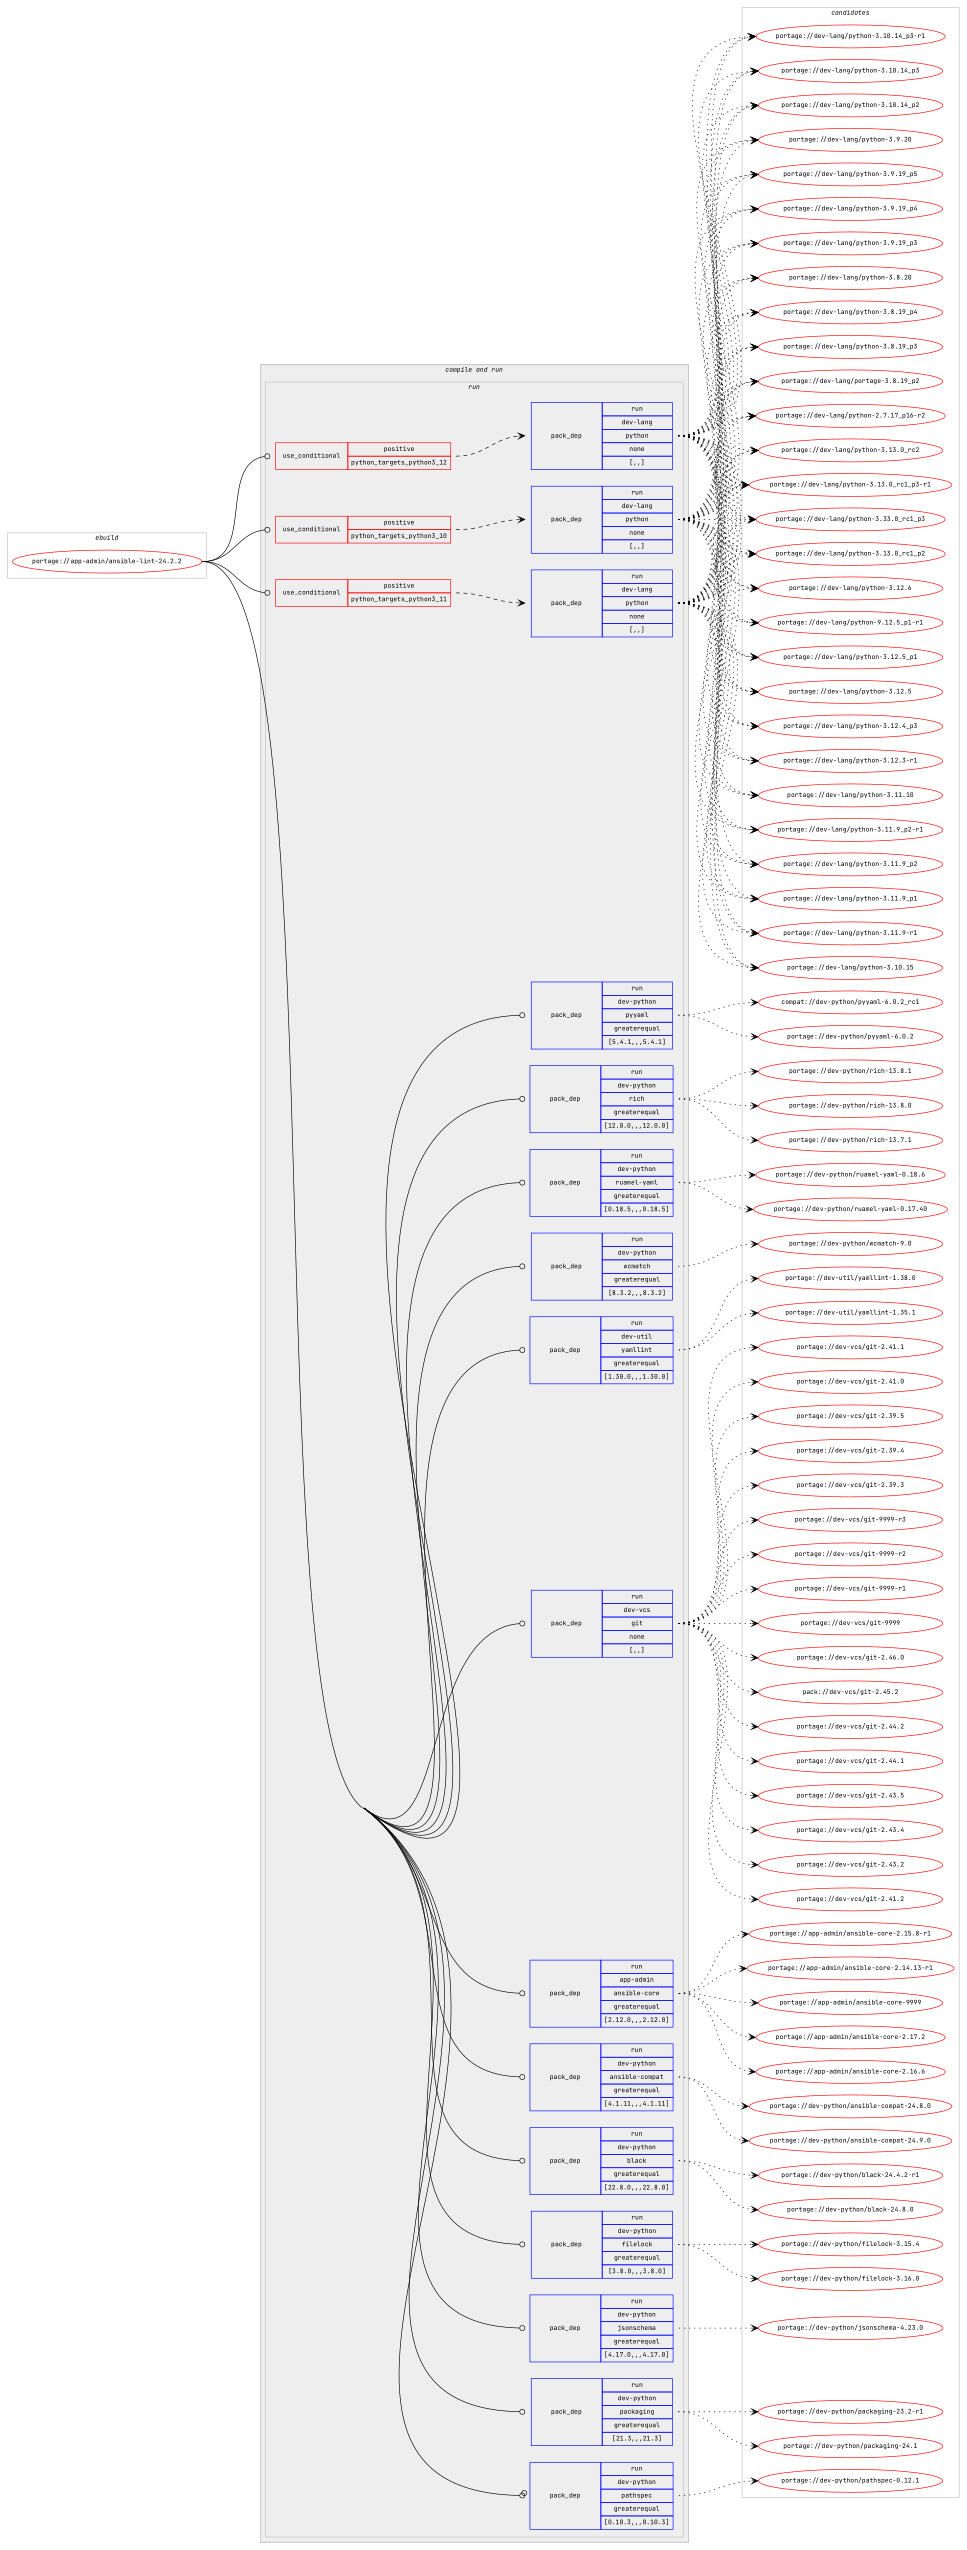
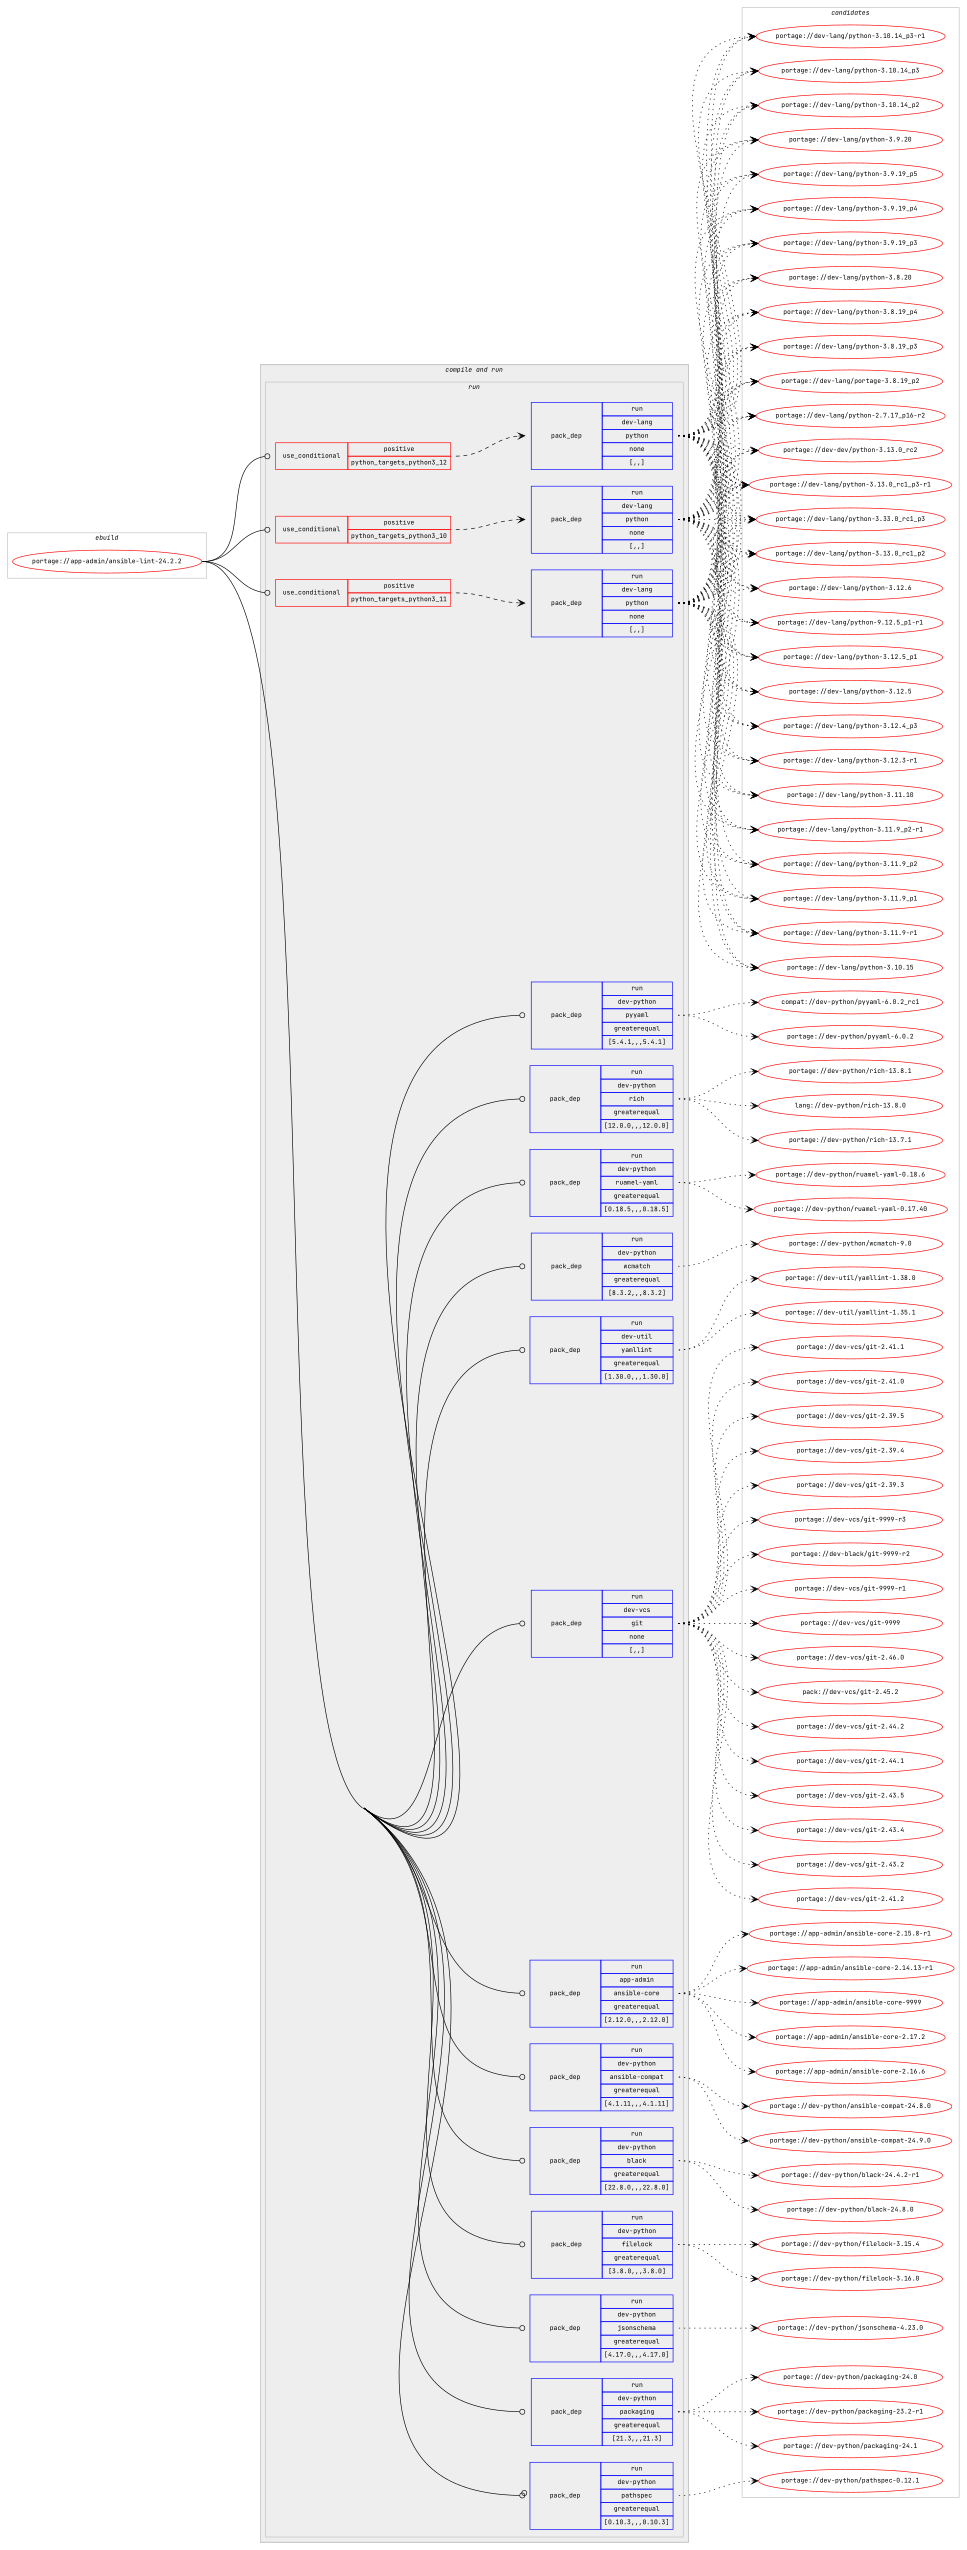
(851, 450) -> (851, 450)
(851, 1106) -> (851, 1106)
(851, 1554) -> (851, 1554)
none -> (851, 2377)
